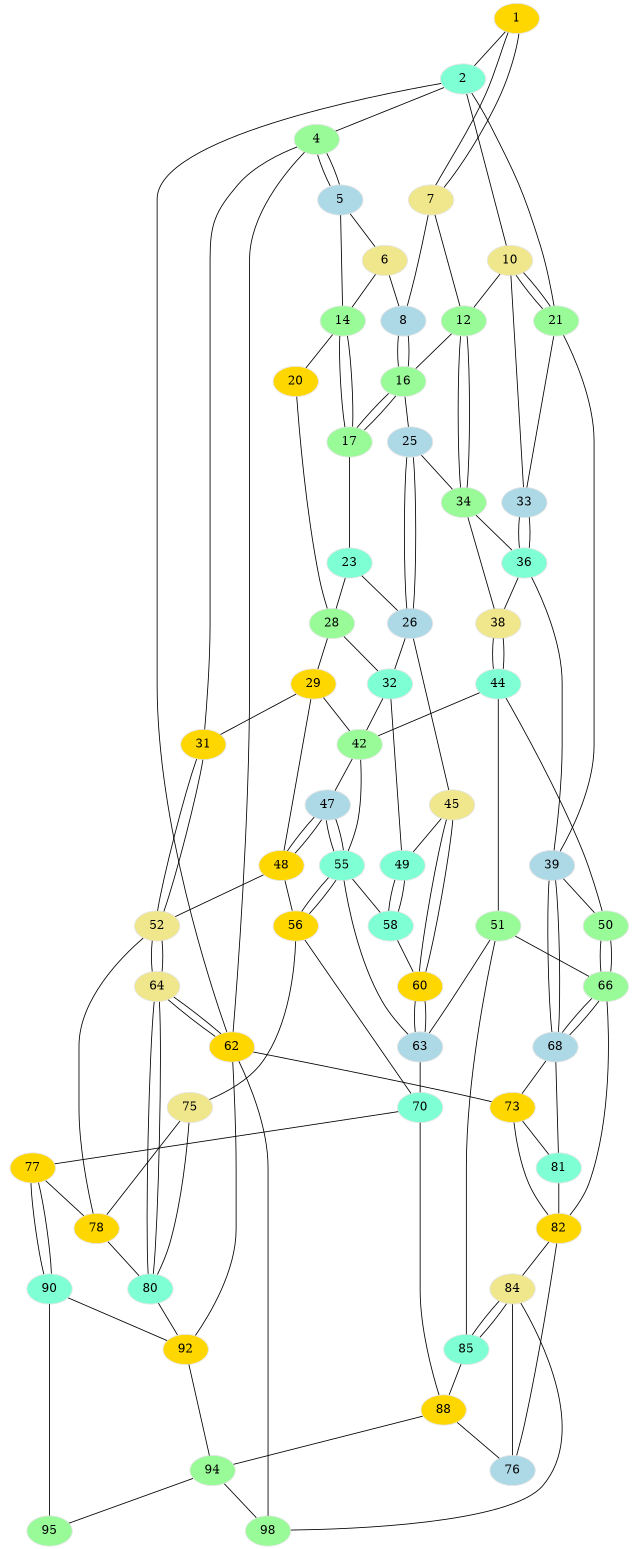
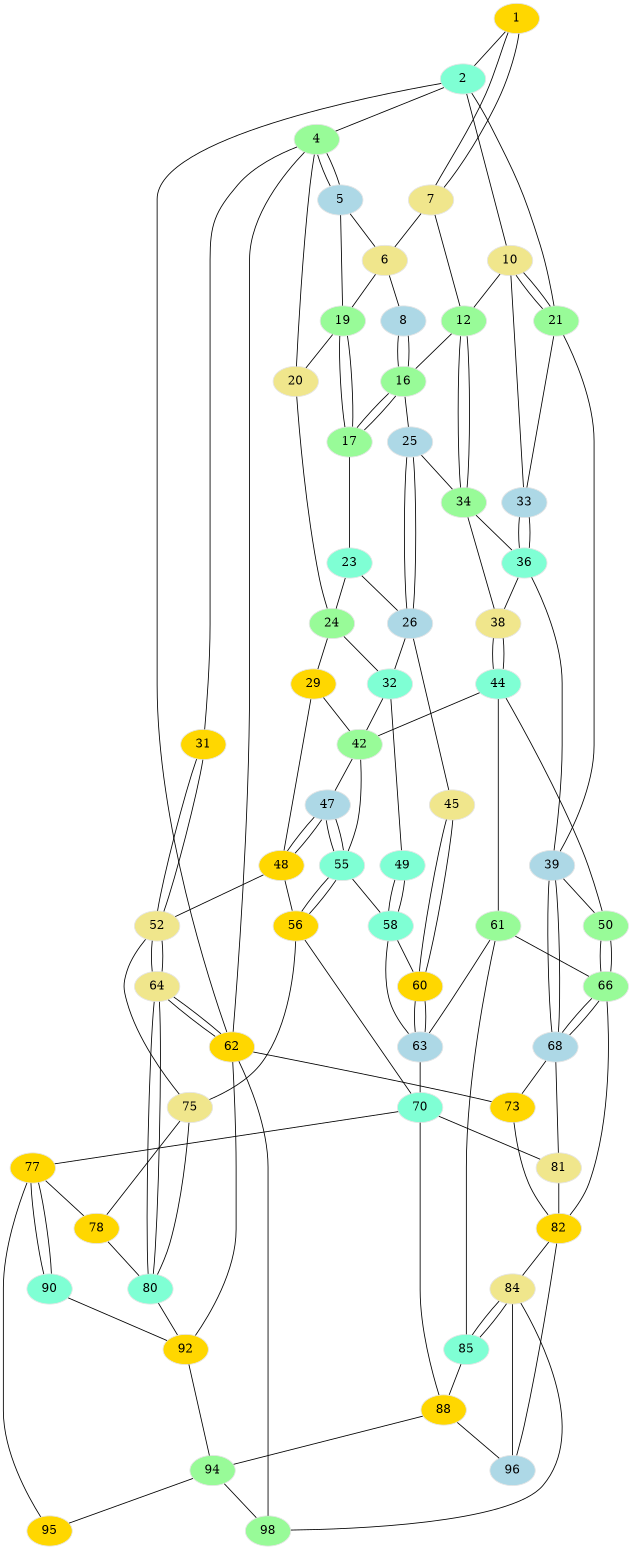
none -> (303, 260)
(419, 261) -> (408, 230)
(343, 321) -> (343, 321)
(296, 381) -> (296, 381)
(332, 623) -> (332, 623)
(258, 714) -> none
(427, 835) -> none
(498, 926) -> (498, 926)
(365, 962) -> (387, 990)
(79, 1066) -> (133, 1020)
(536, 1138) -> (489, 1138)
(559, 1168) -> (559, 1168)
(50, 1410) -> (3, 1352)
(513, 1470) -> (513, 1470)
(50, 1531) -> (50, 1531)
